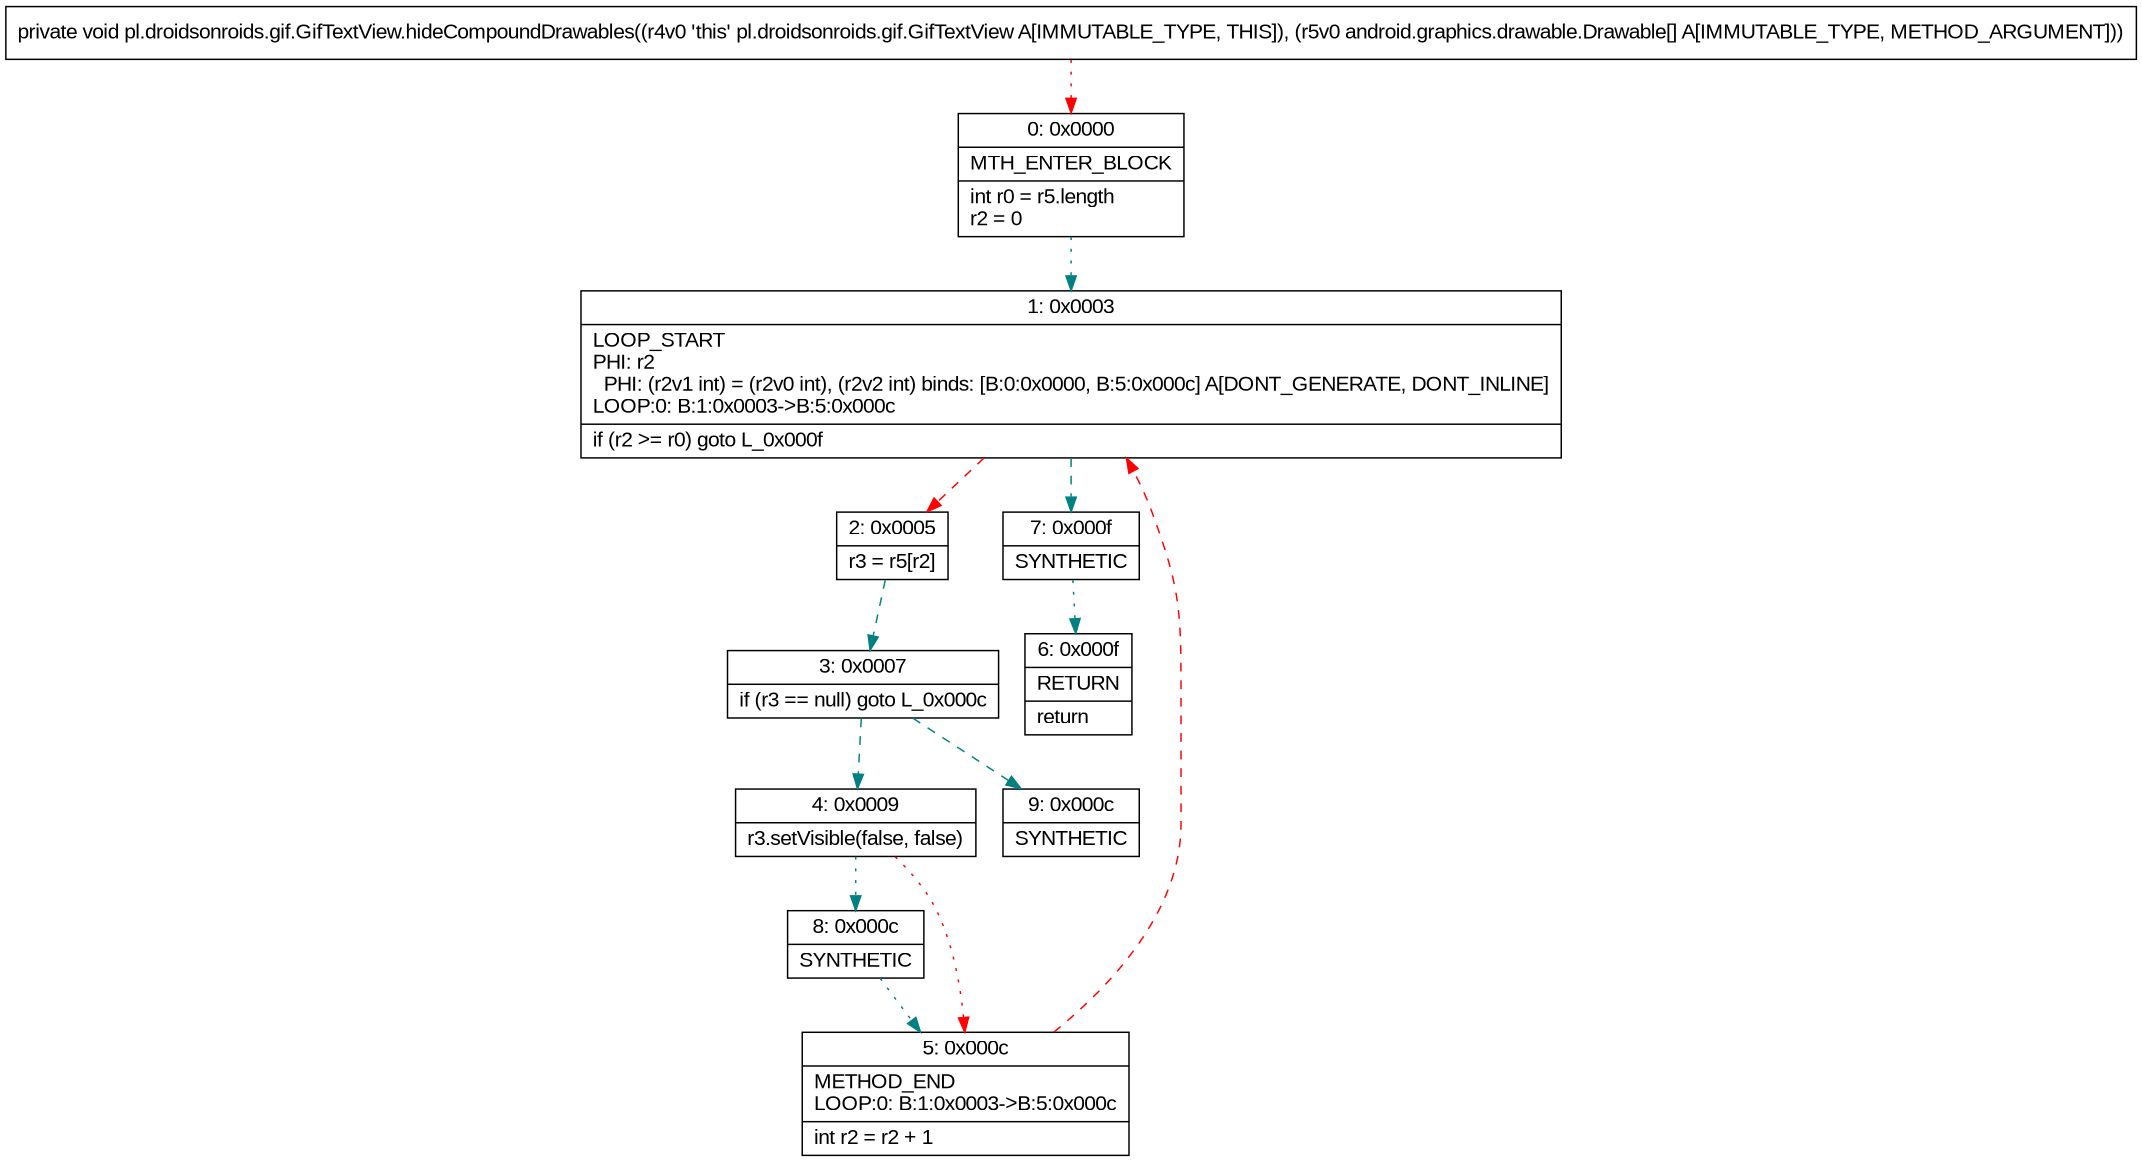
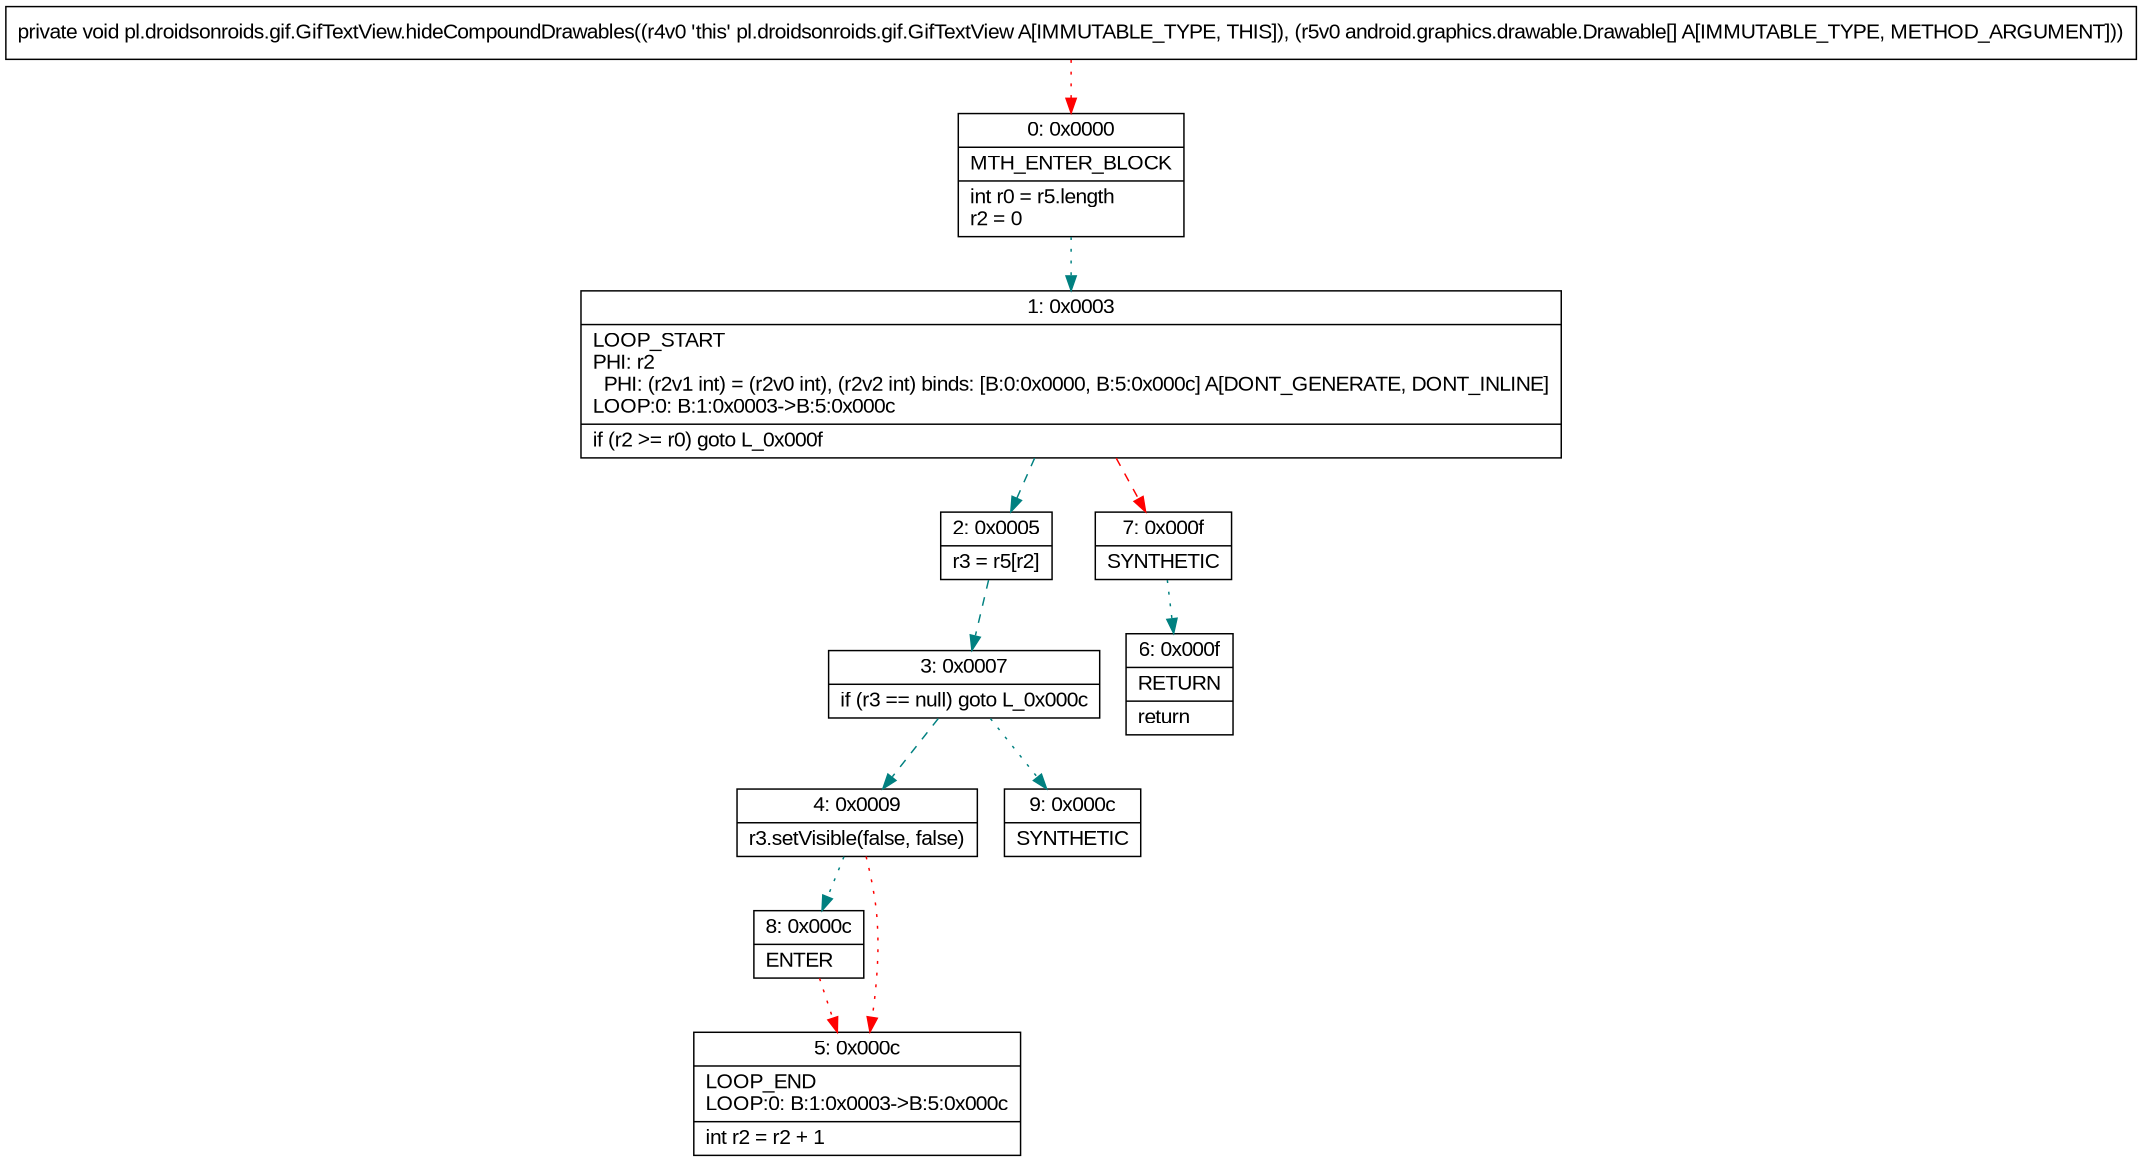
(1071, 477) -> (1127, 478)
(961, 480) -> (1026, 478)
(961, 749) -> (1014, 748)
(1181, 770) -> none
(856, 960) -> (799, 960)
(896, 999) -> (826, 998)
(885, 1082) -> (761, 1082)
